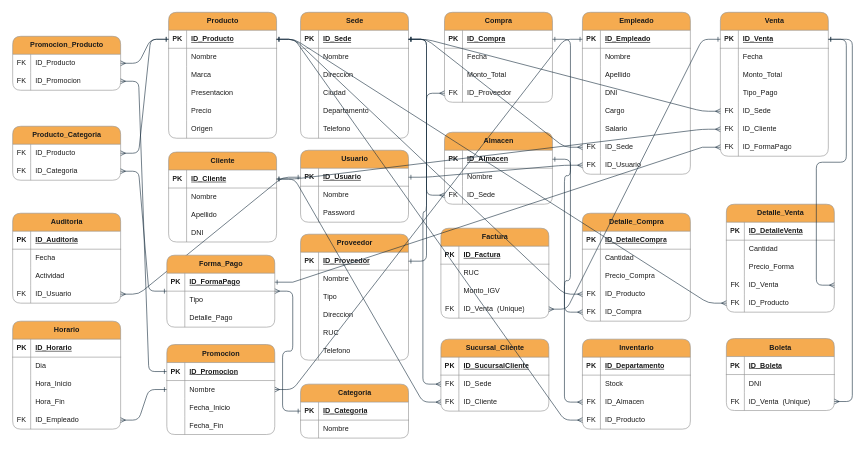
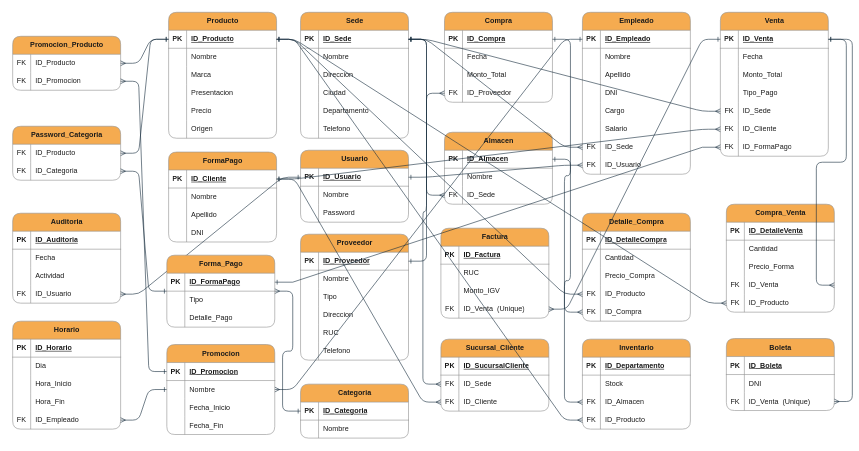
(67, 135) -> (67, 135)
(223, 161) -> (223, 161)
(781, 213) -> (781, 213)
